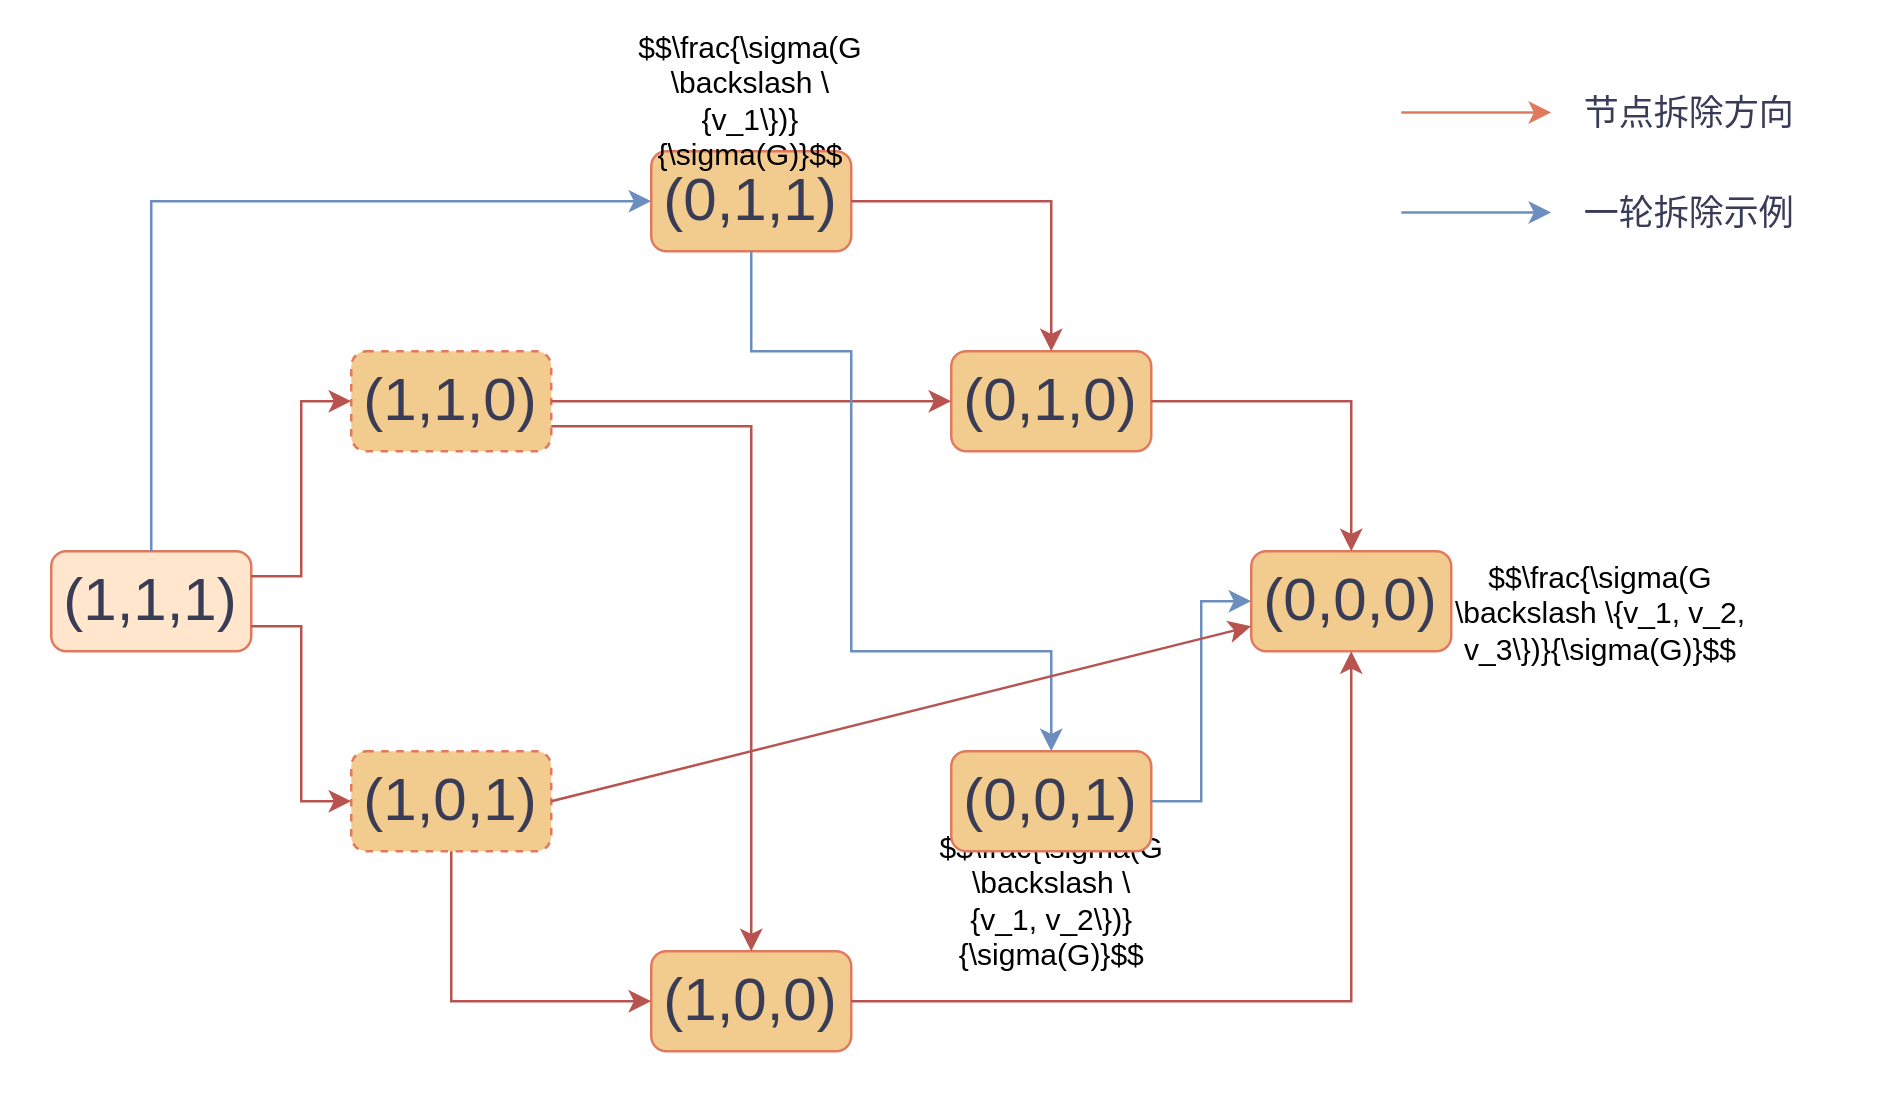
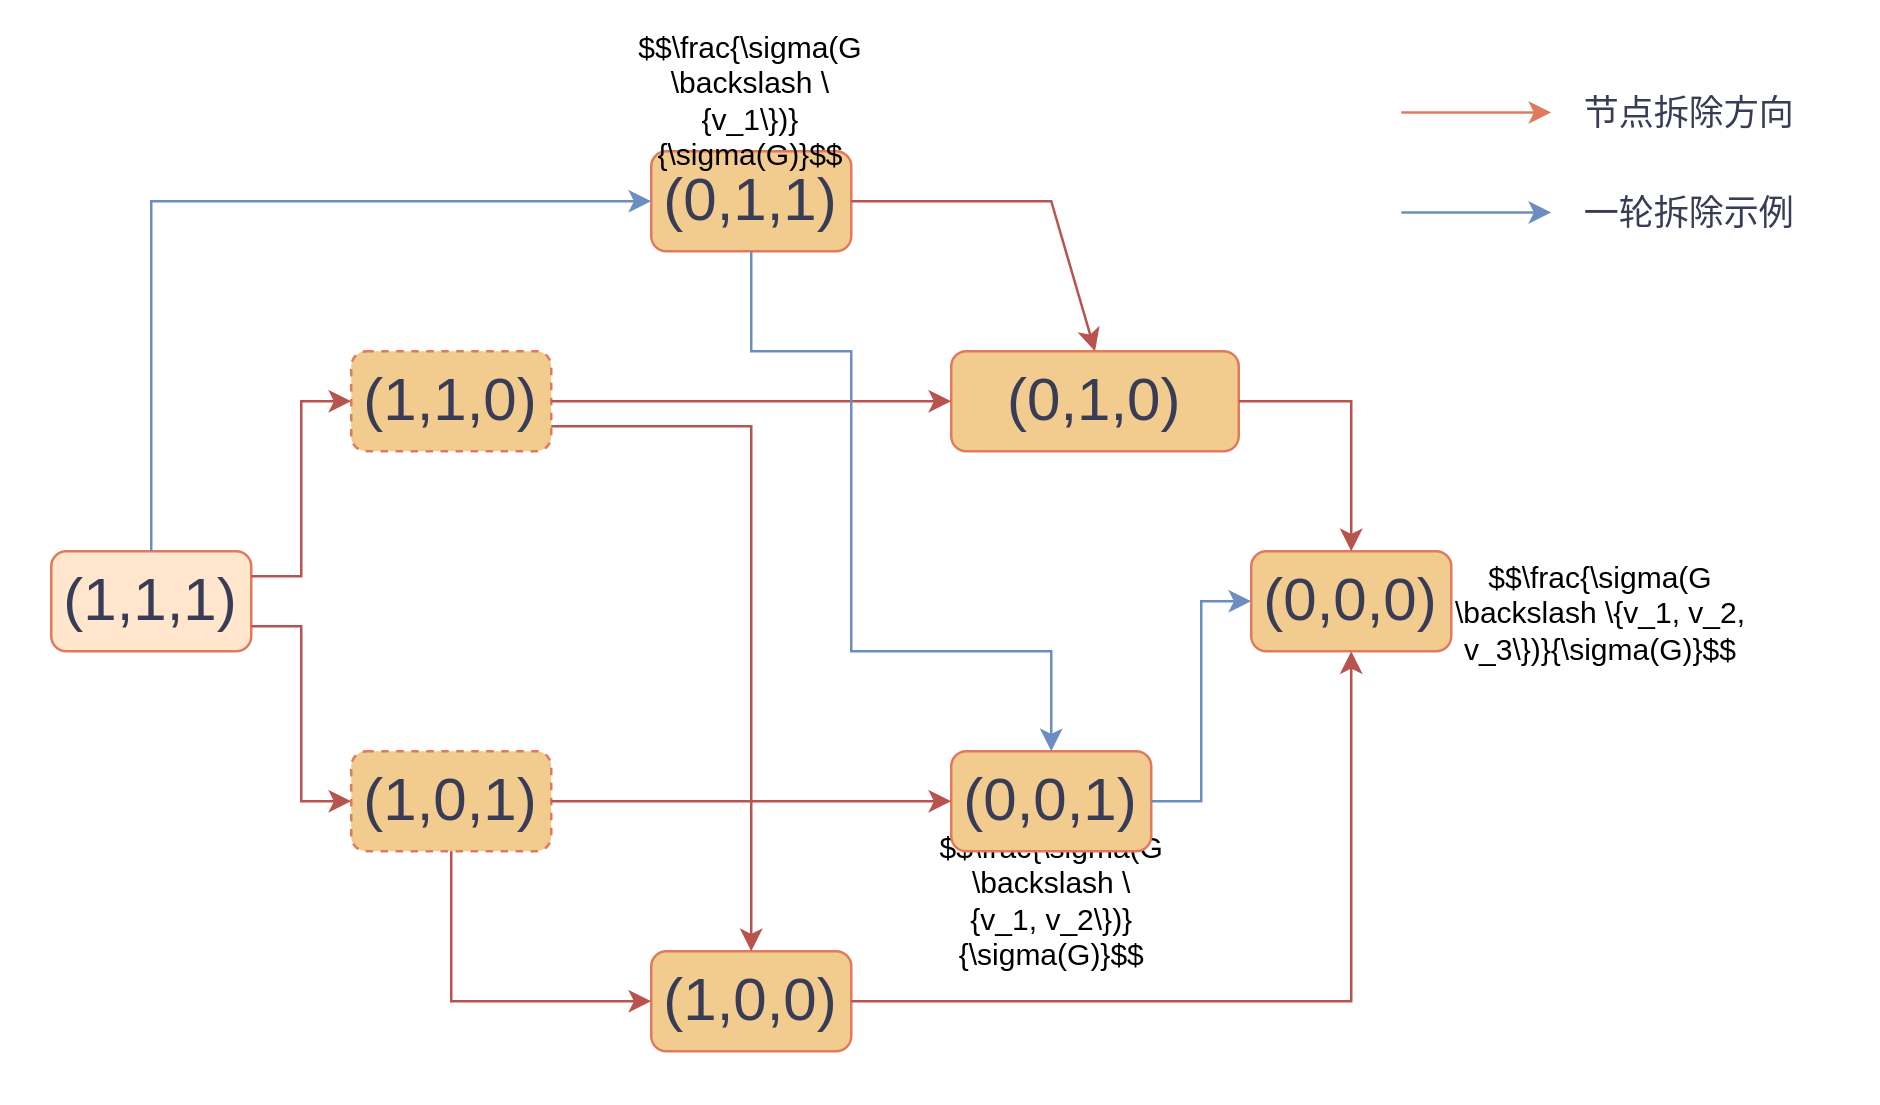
(1051, 401) -> (1095, 401)
(902, 714) -> (649, 801)
